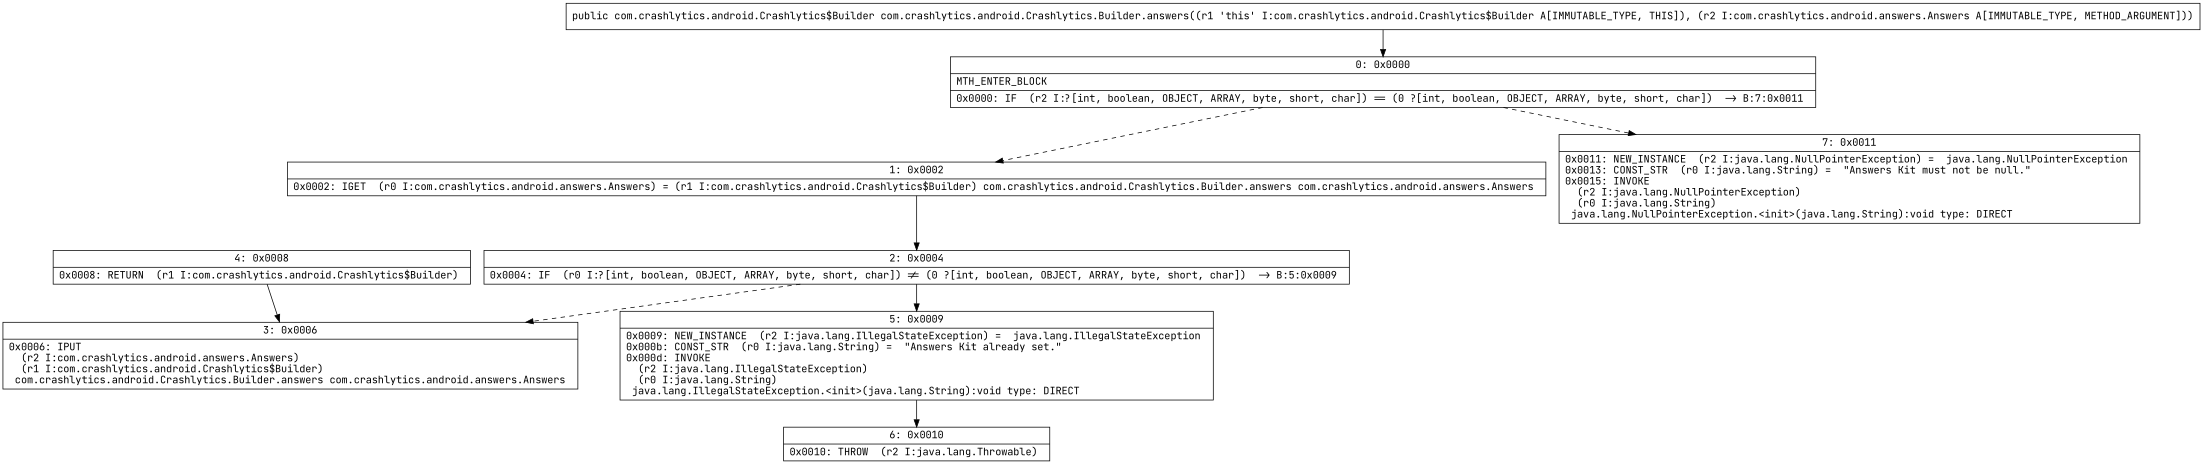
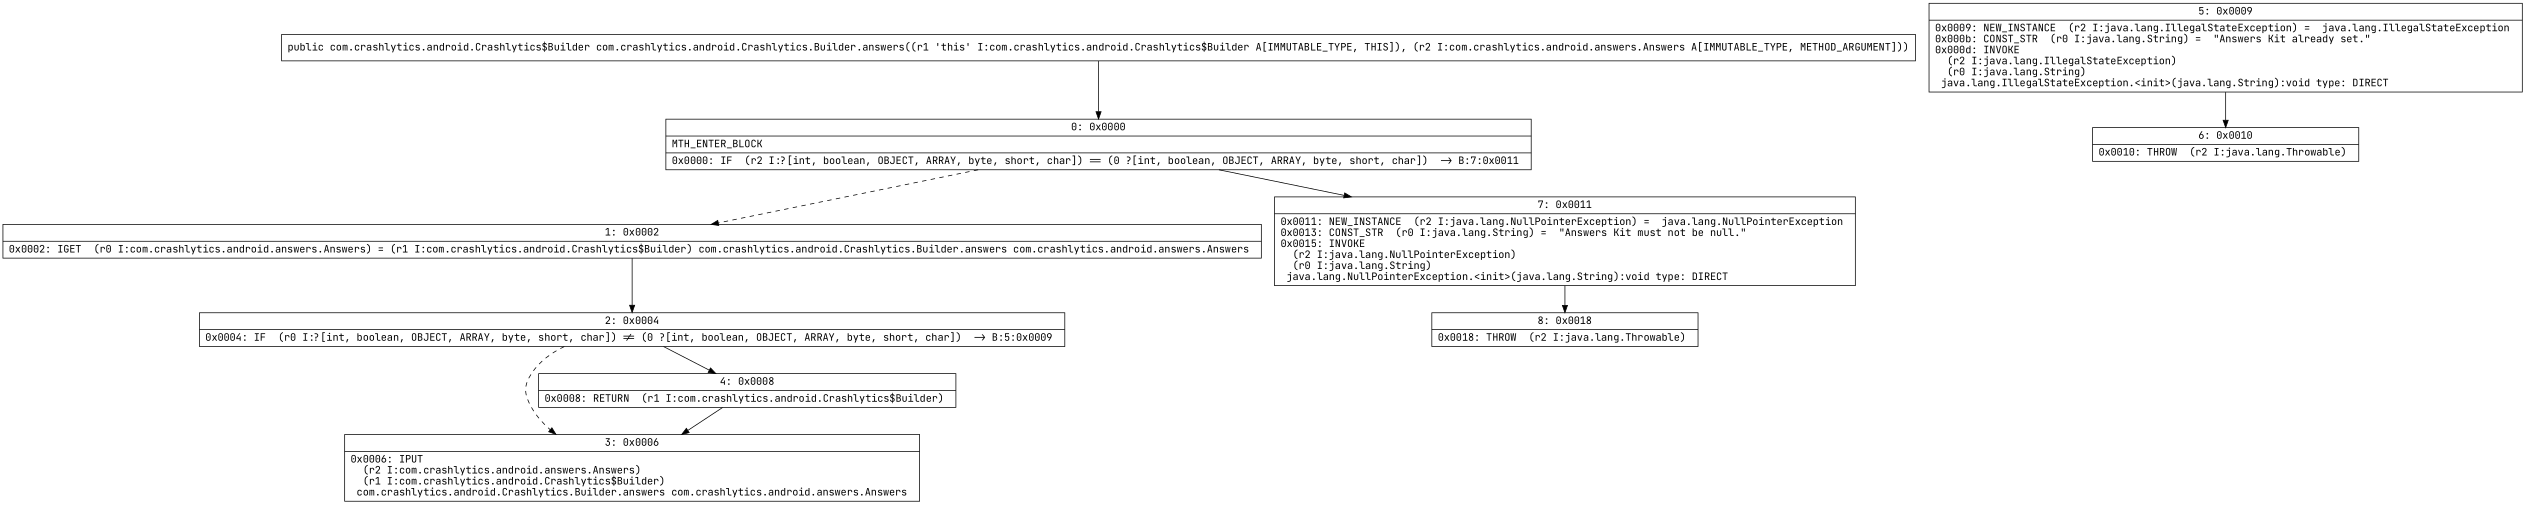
(1566, 120) -> (1282, 183)
(917, 294) -> (686, 358)
none -> (1565, 330)
